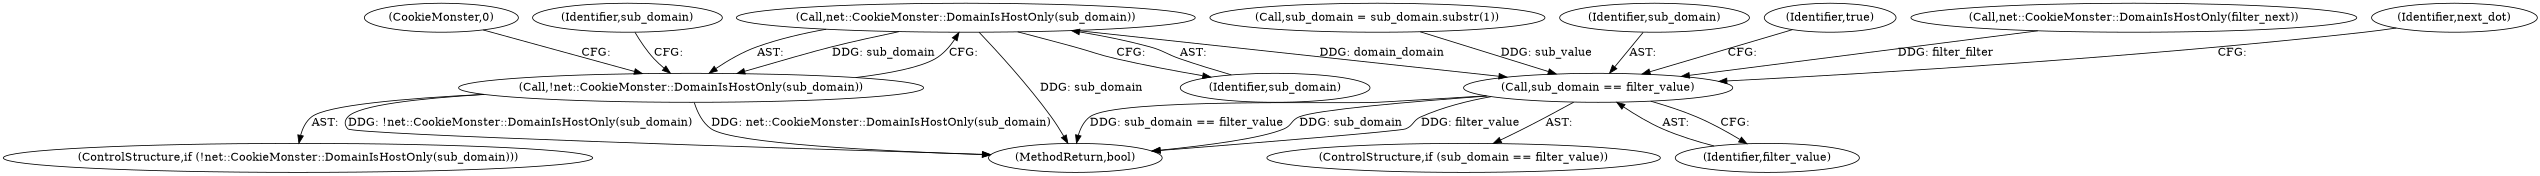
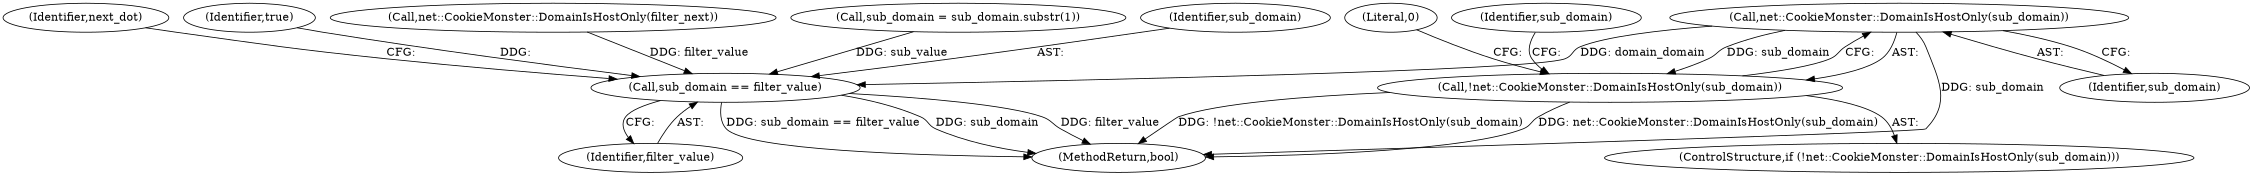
(441, 18) -> (1391, 18)
(1744, 53) -> (517, 53)
(1946, 53) -> (699, 53)
(1464, 158) -> none
